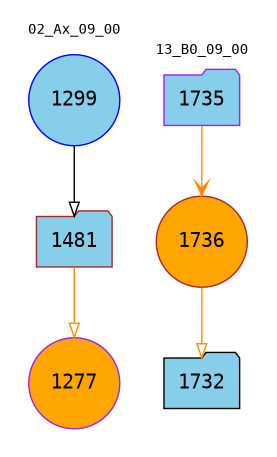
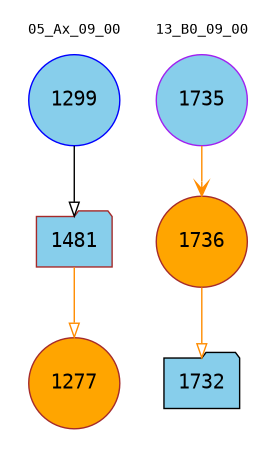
(75, 30) -> (75, 30)
(202, 100) -> (202, 100)
(74, 383) -> (74, 383)
